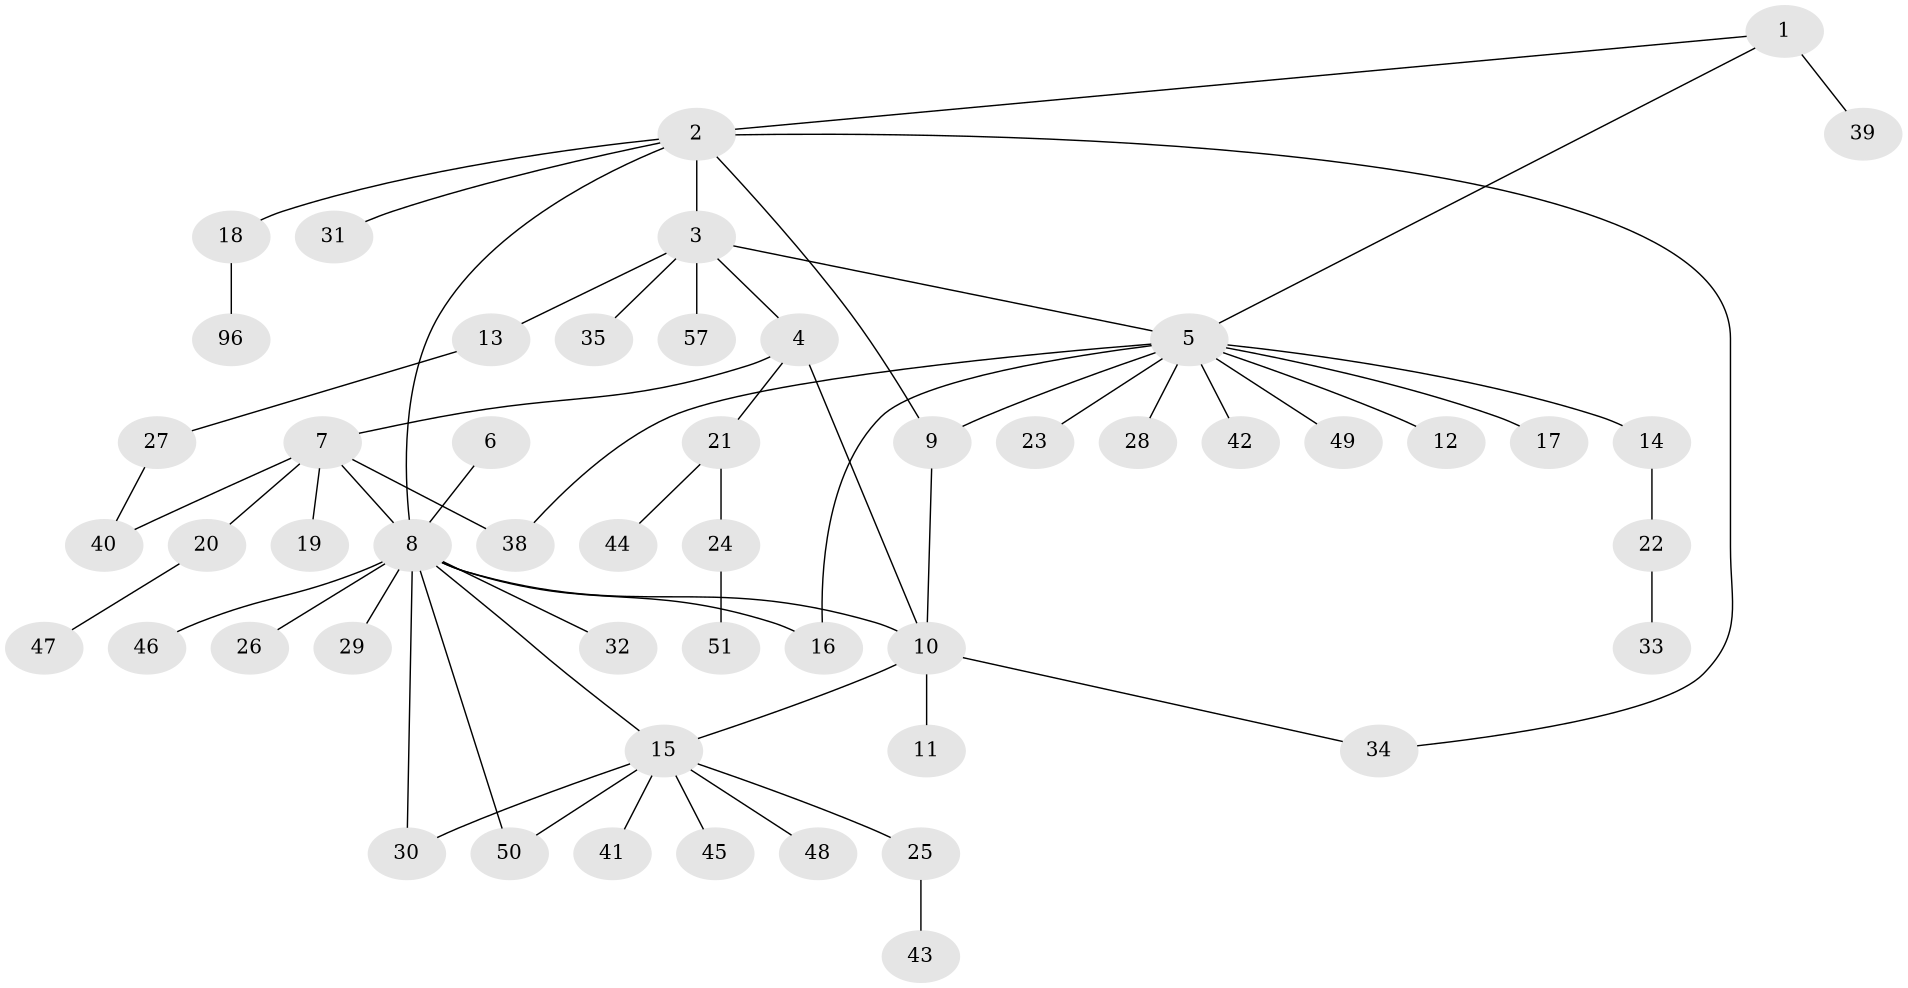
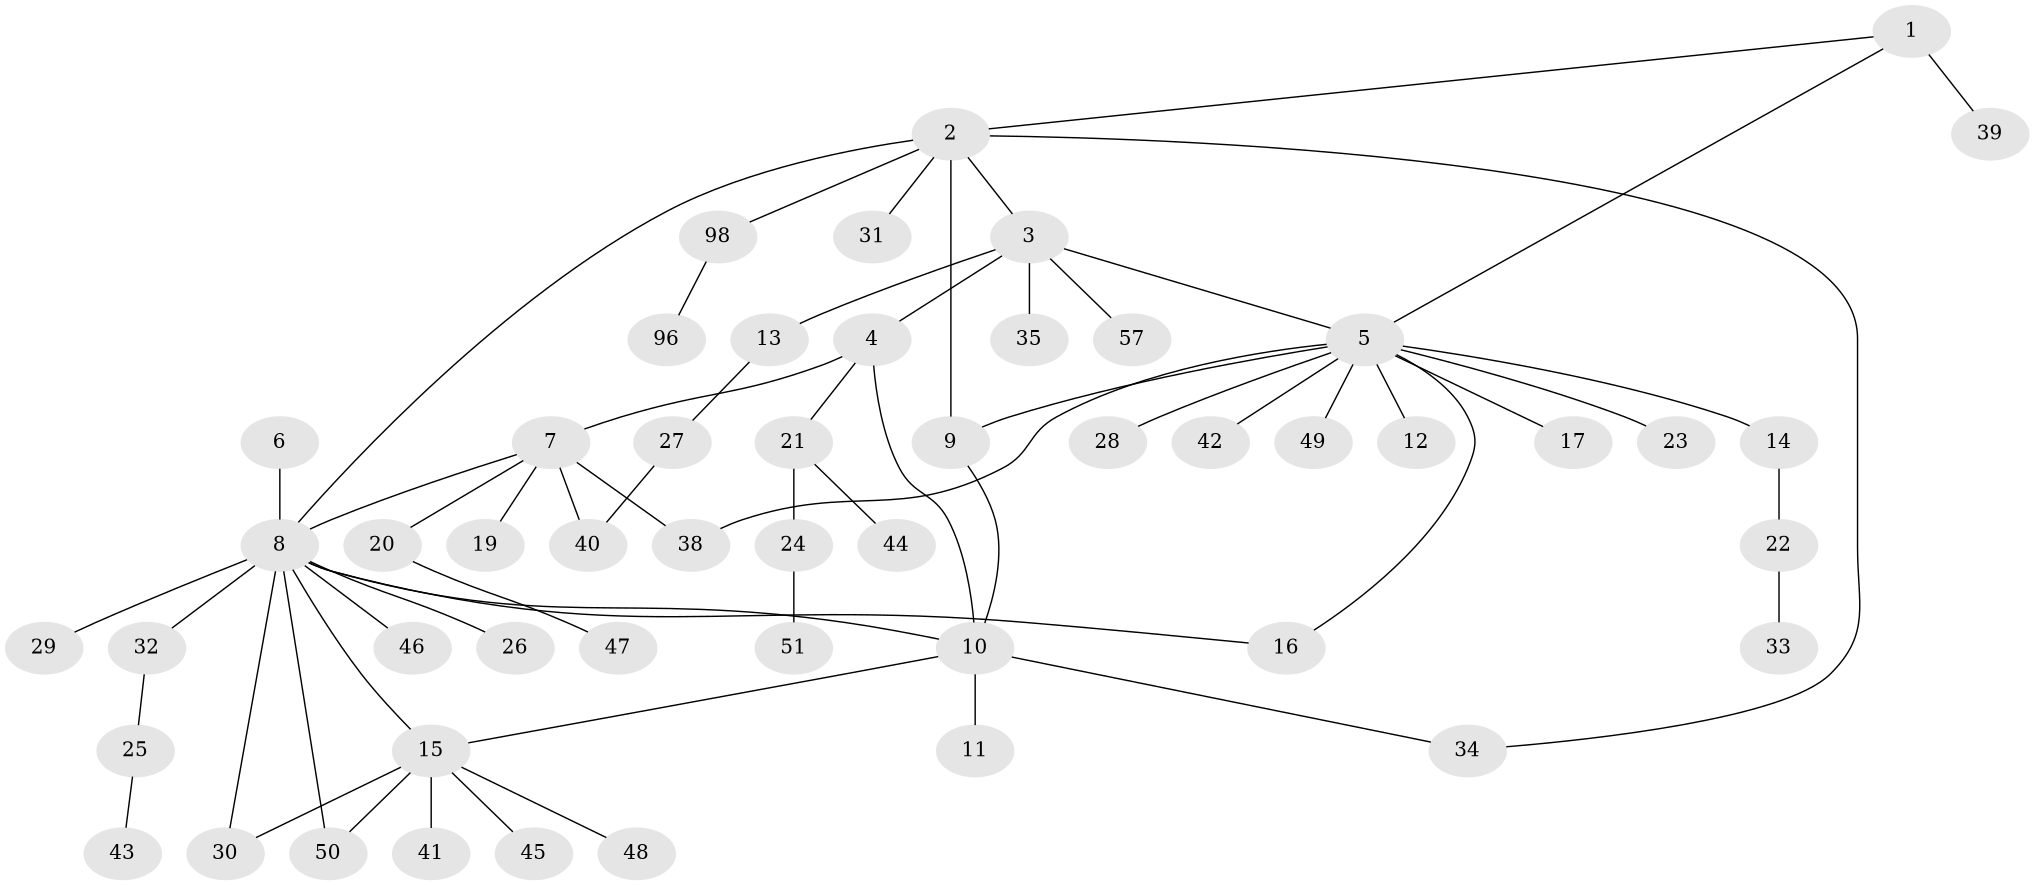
(231, 237) -> (718, 237)
(795, 799) -> (141, 700)
